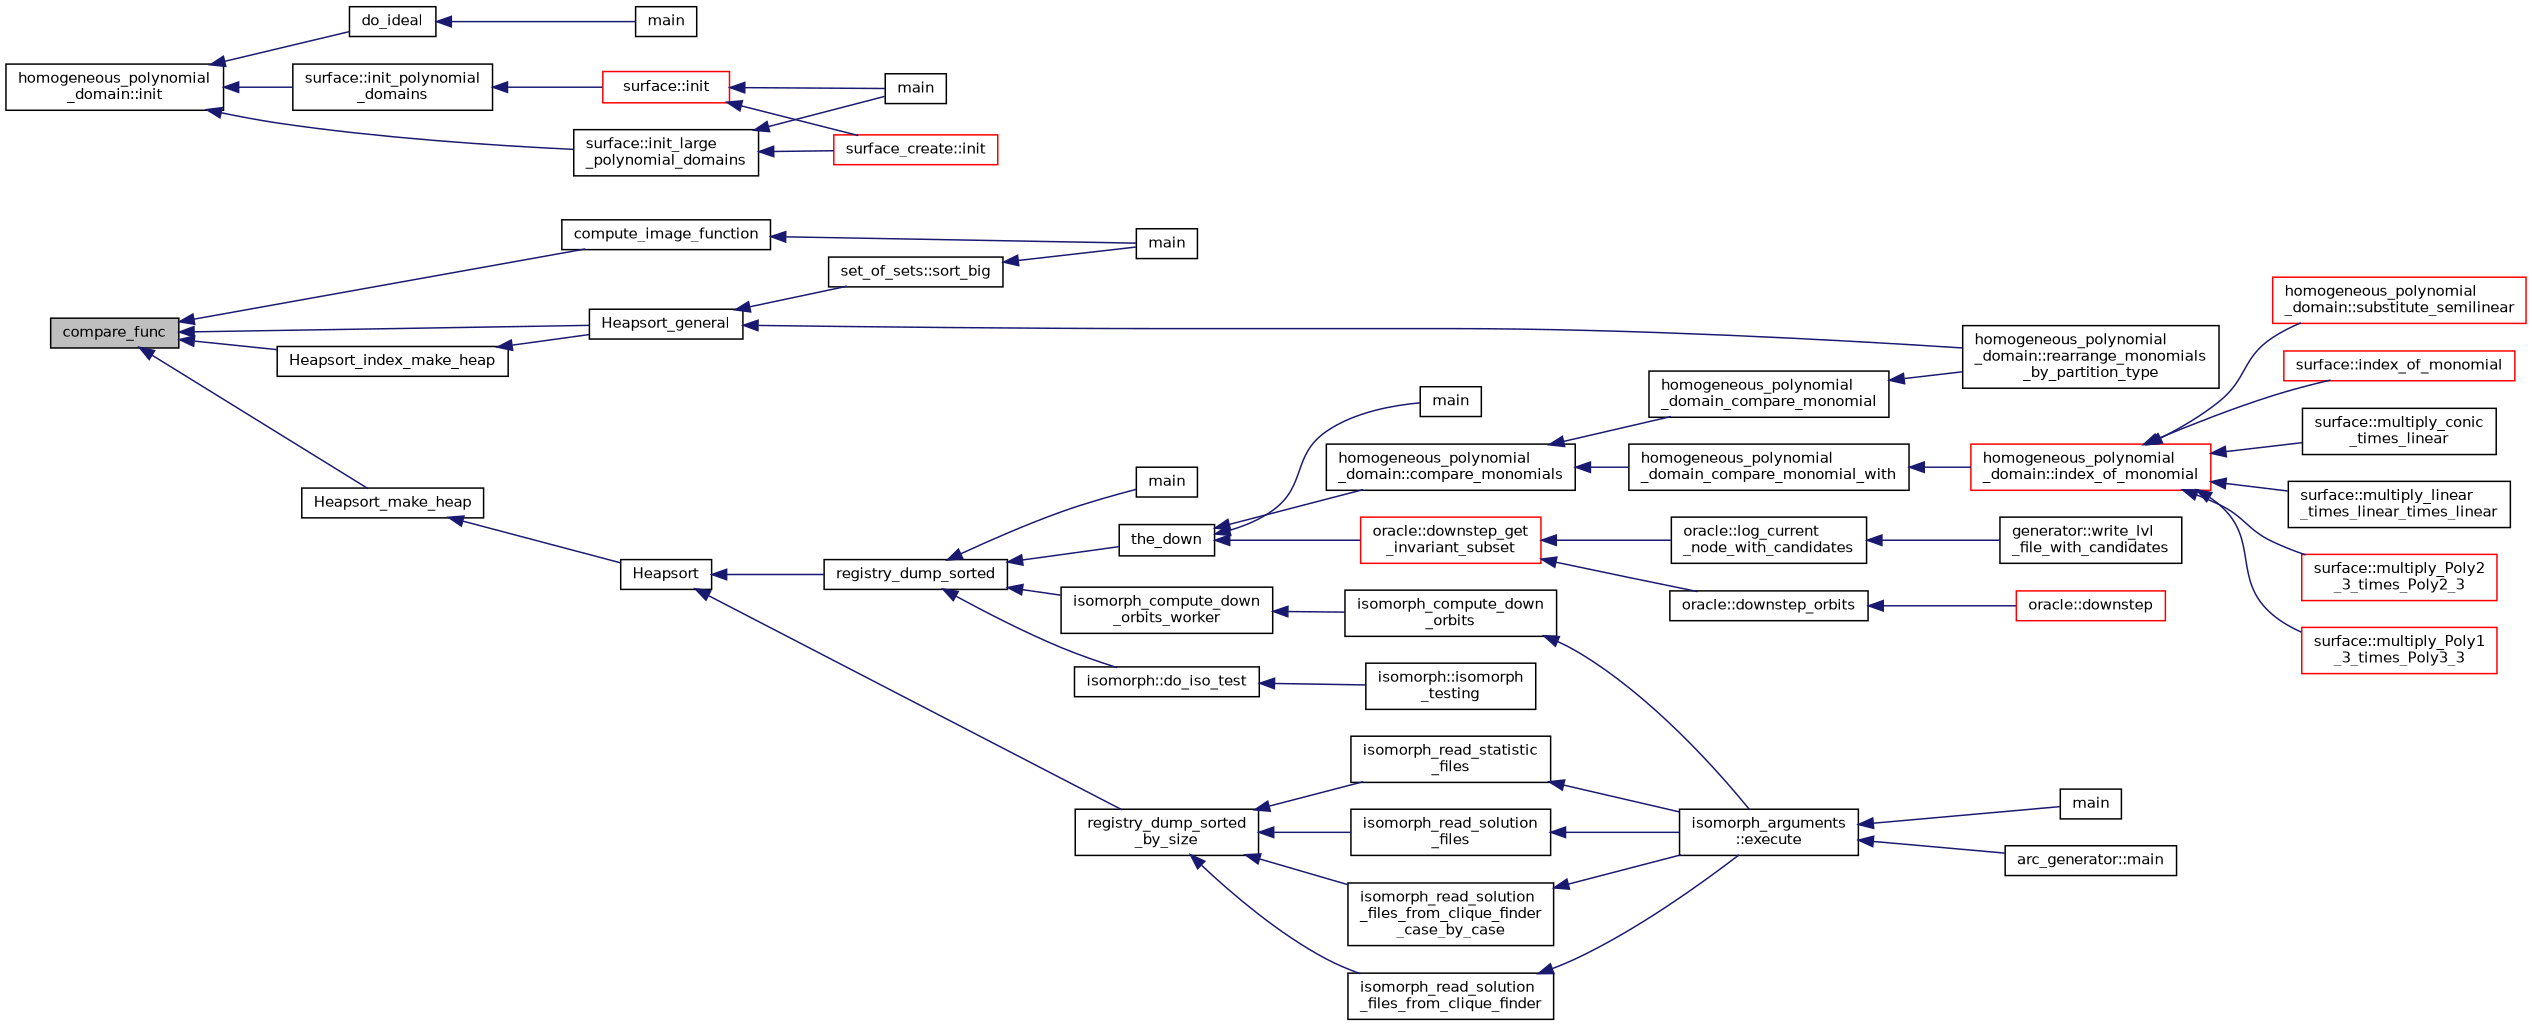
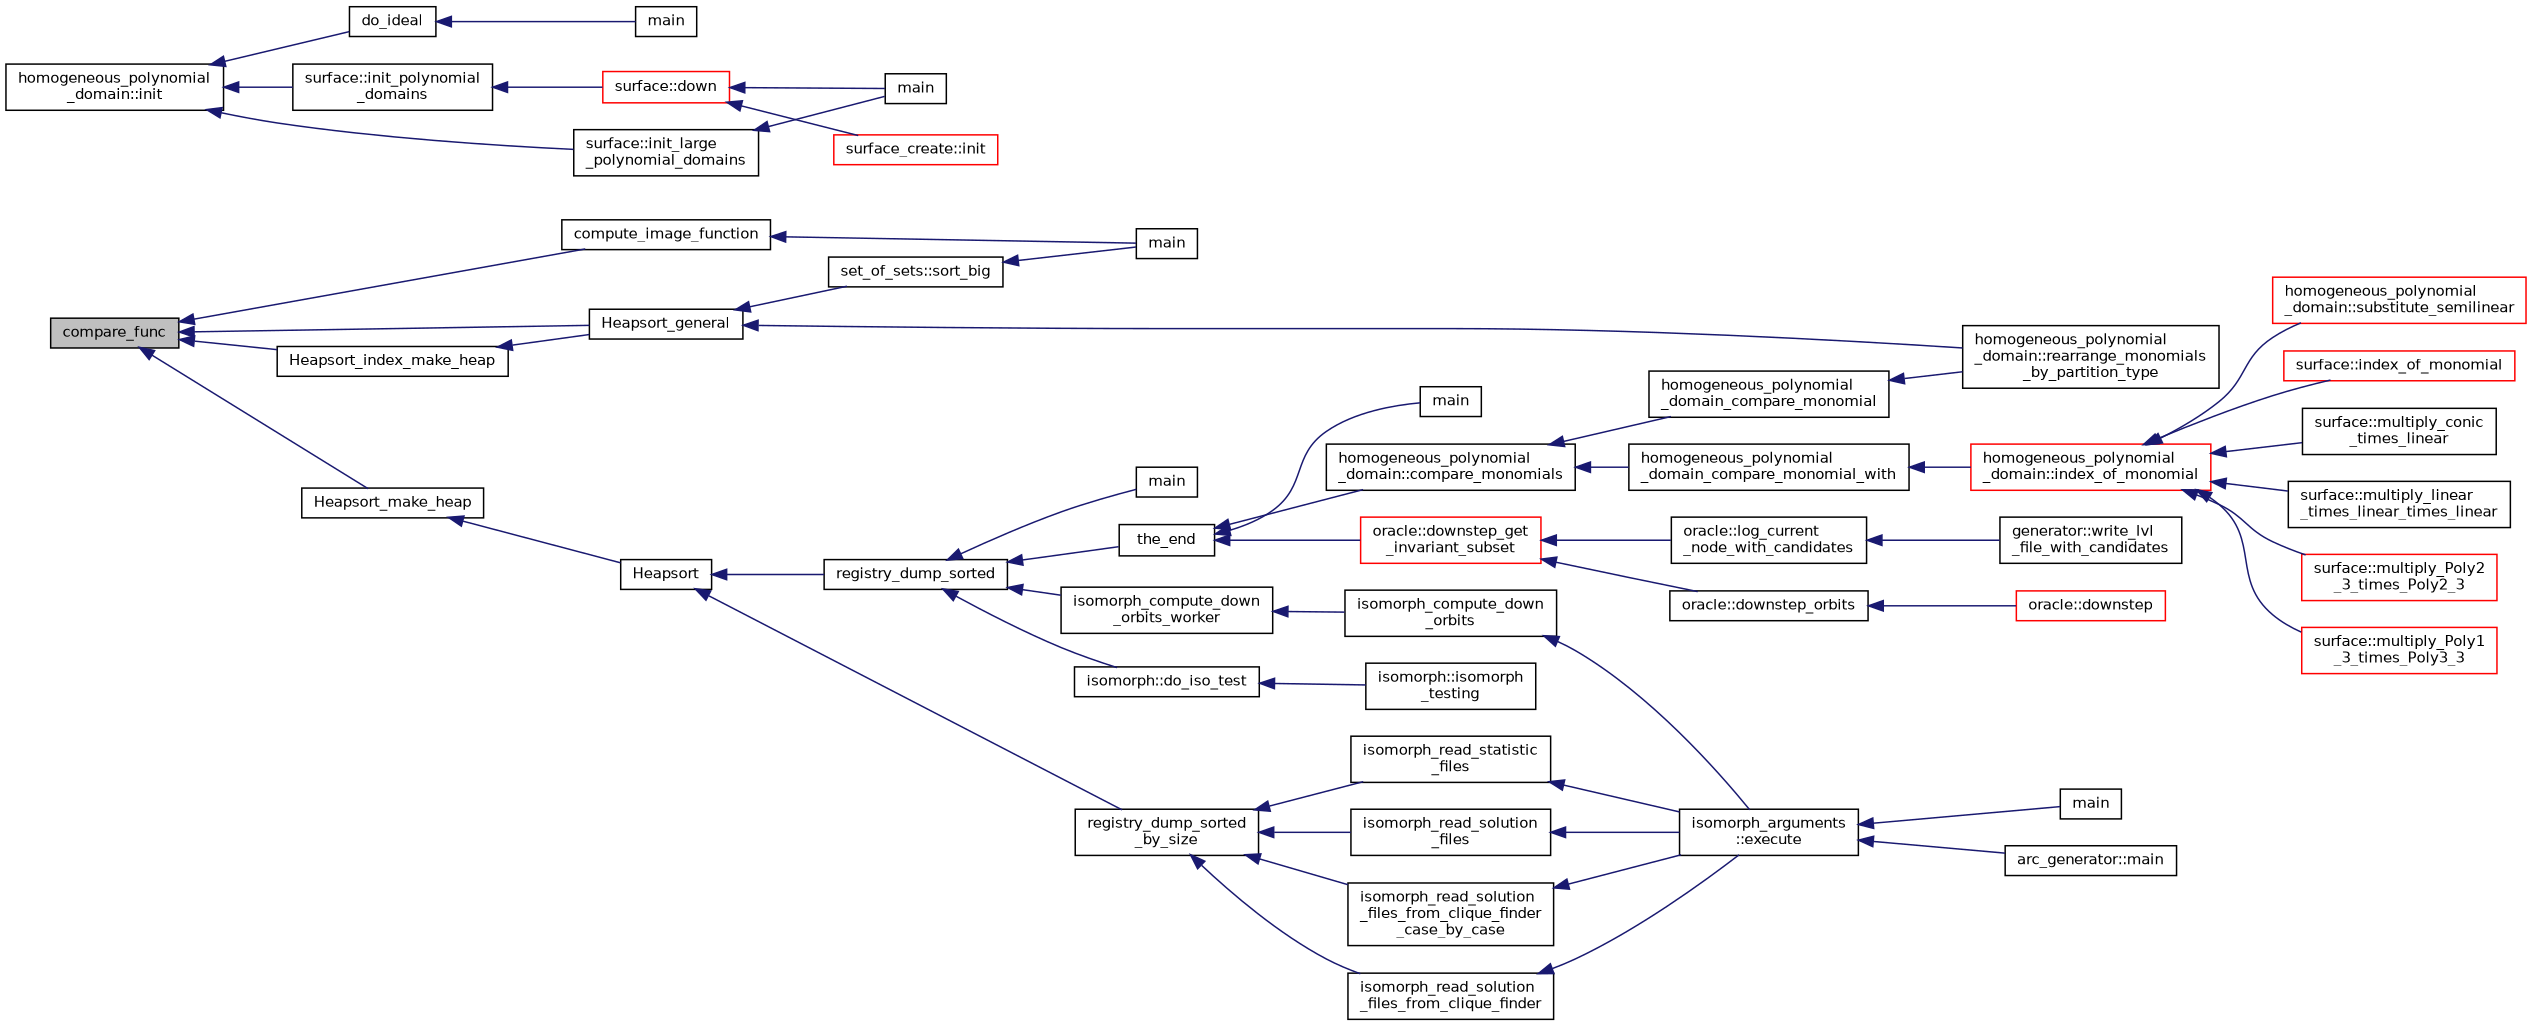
(666, 87) -> (666, 87)
(804, 151) -> none
(1167, 540) -> (1167, 540)
